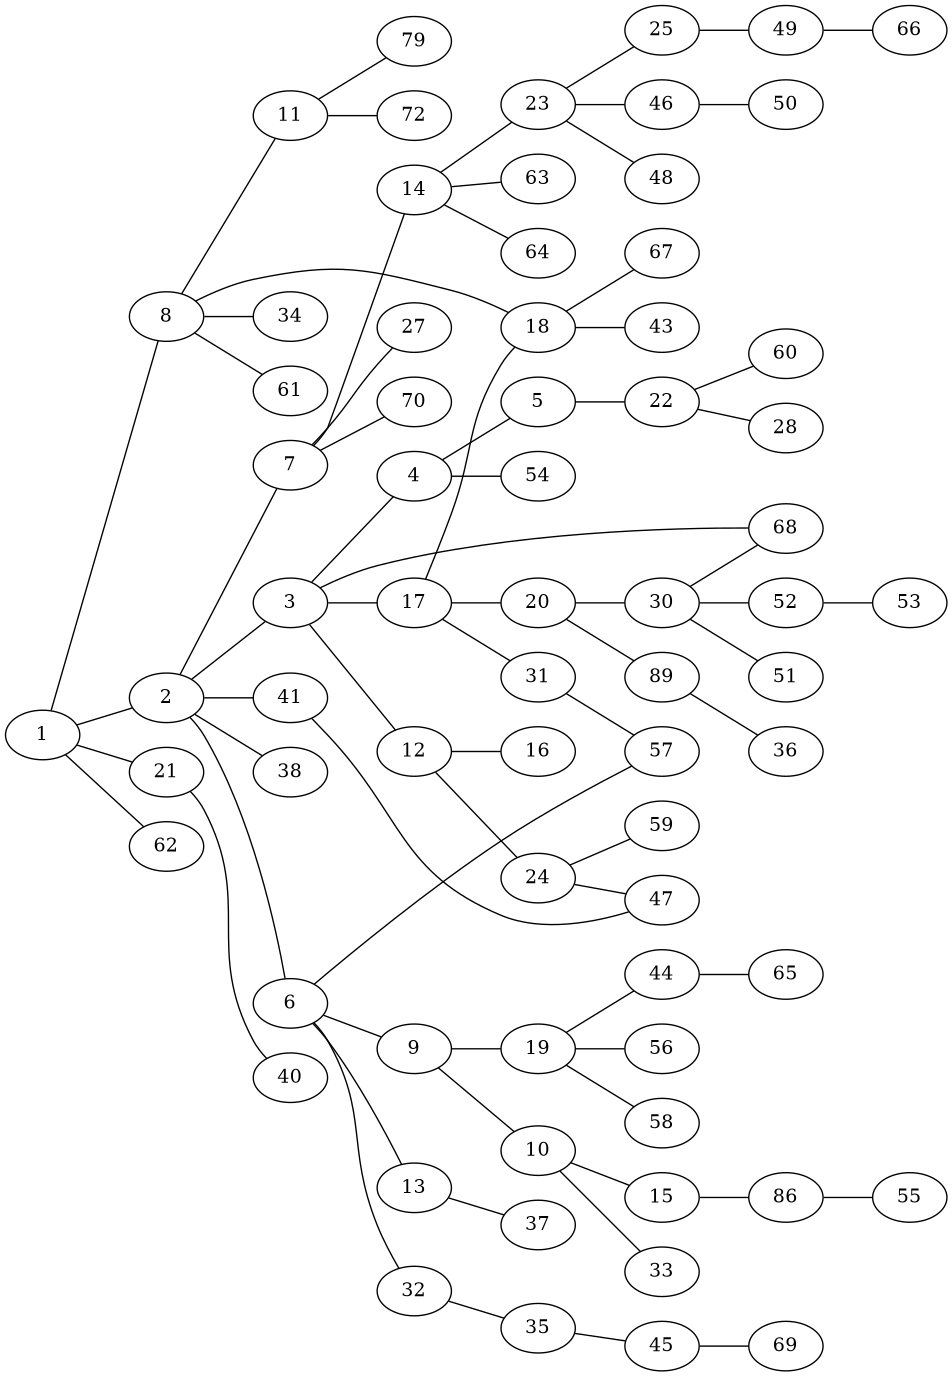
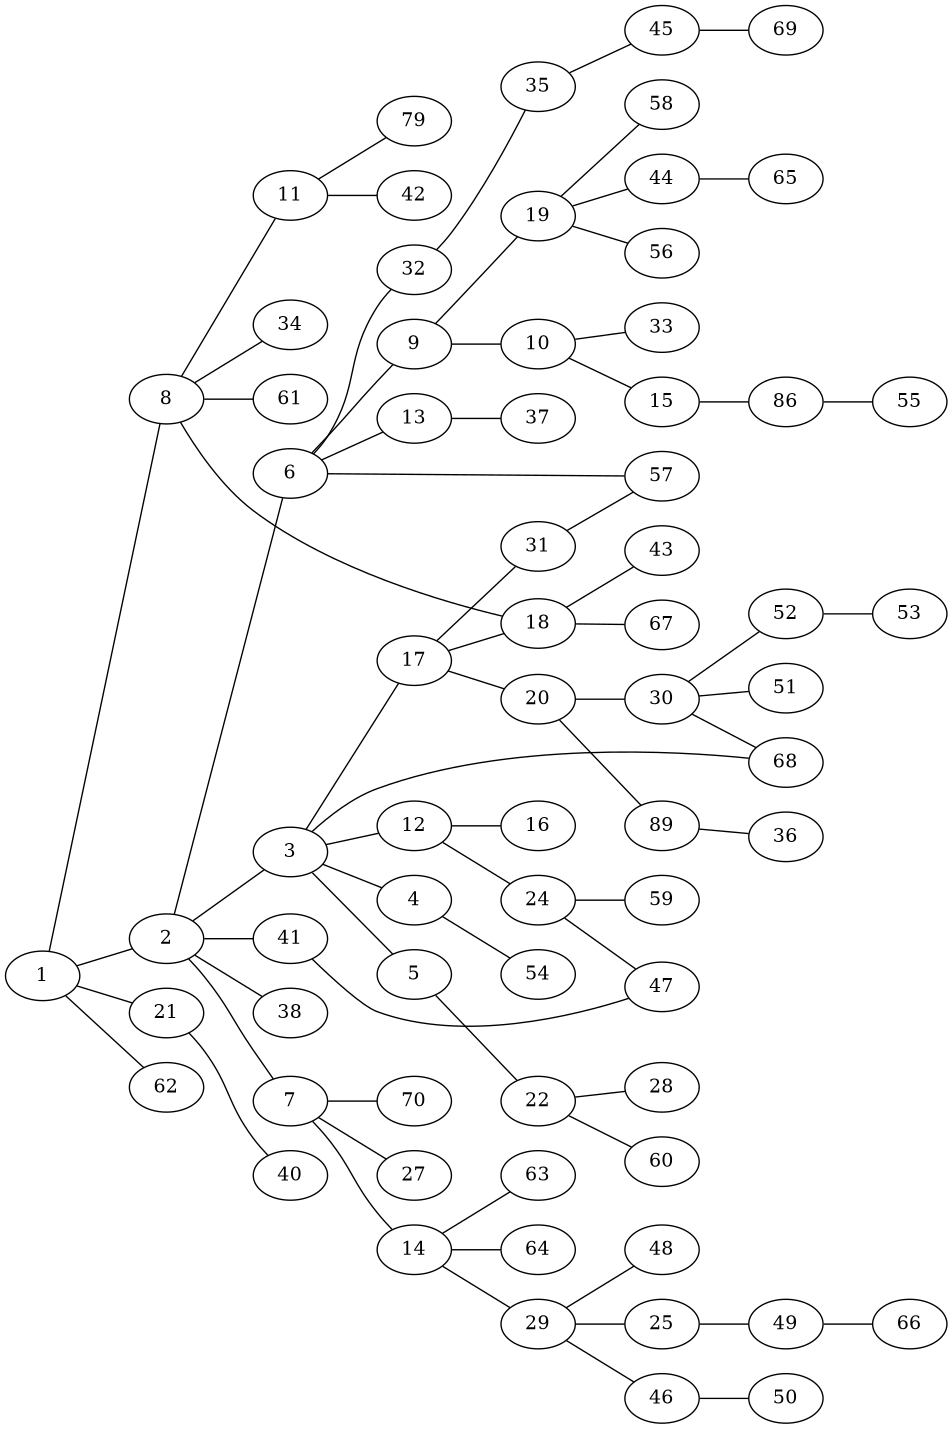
(538, 105) -> (538, 1324)
(414, 116) -> (414, 195)
(481, 436) -> (353, 913)
